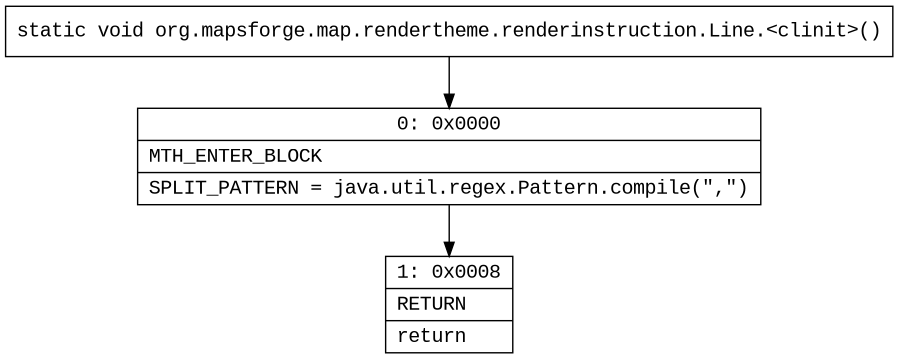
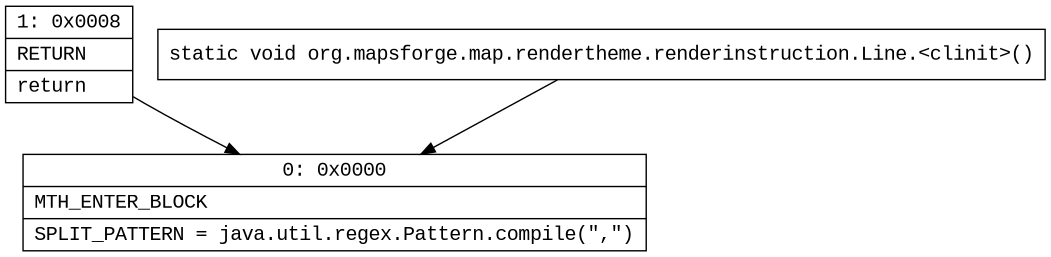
(449, 224) -> (180, 123)
